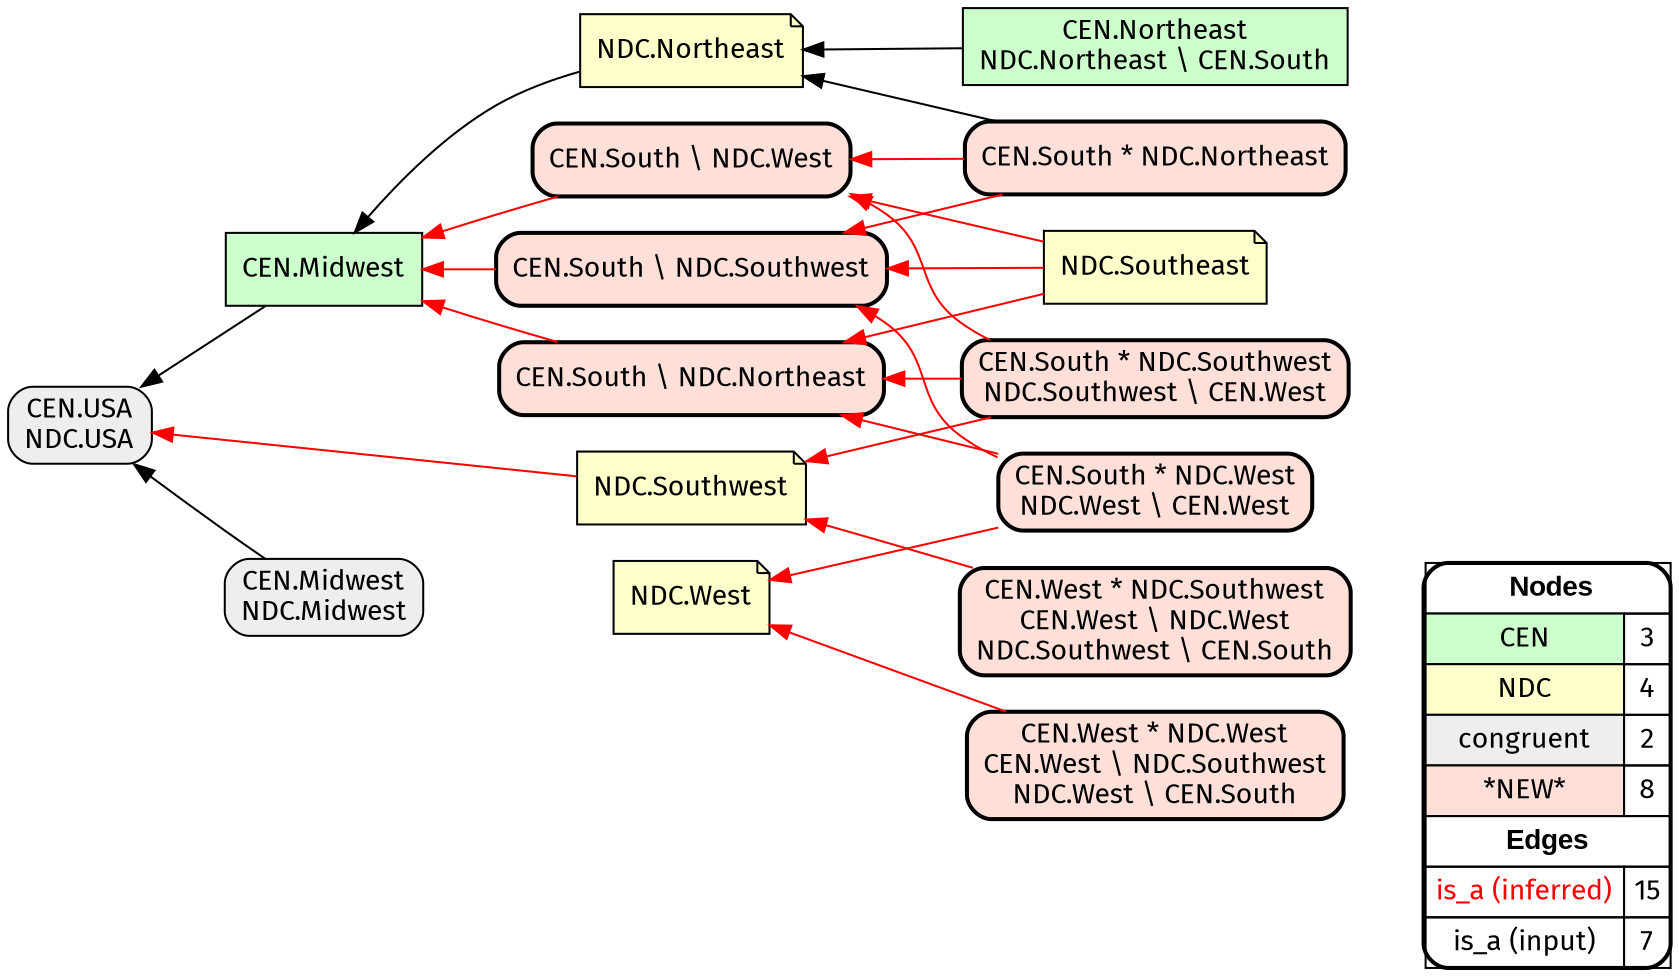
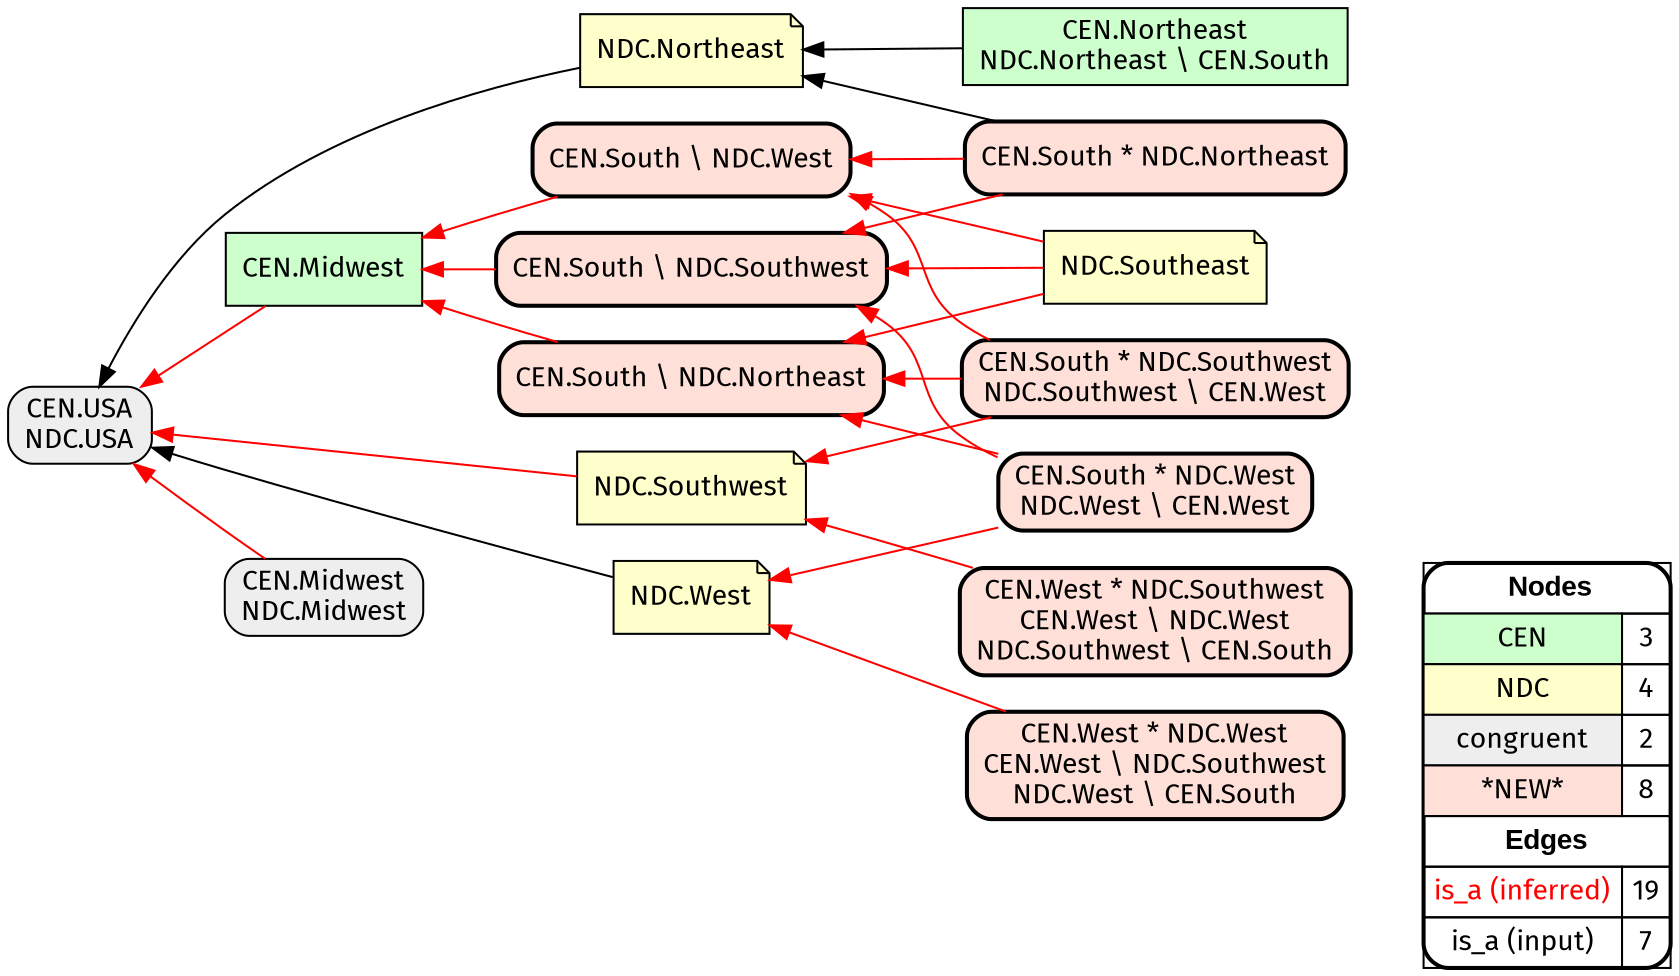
(463, 128) -> (306, 162)
(212, 341) -> (212, 341)
none -> (392, 517)
(207, 518) -> (207, 518)
(1647, 891) -> (1646, 891)
